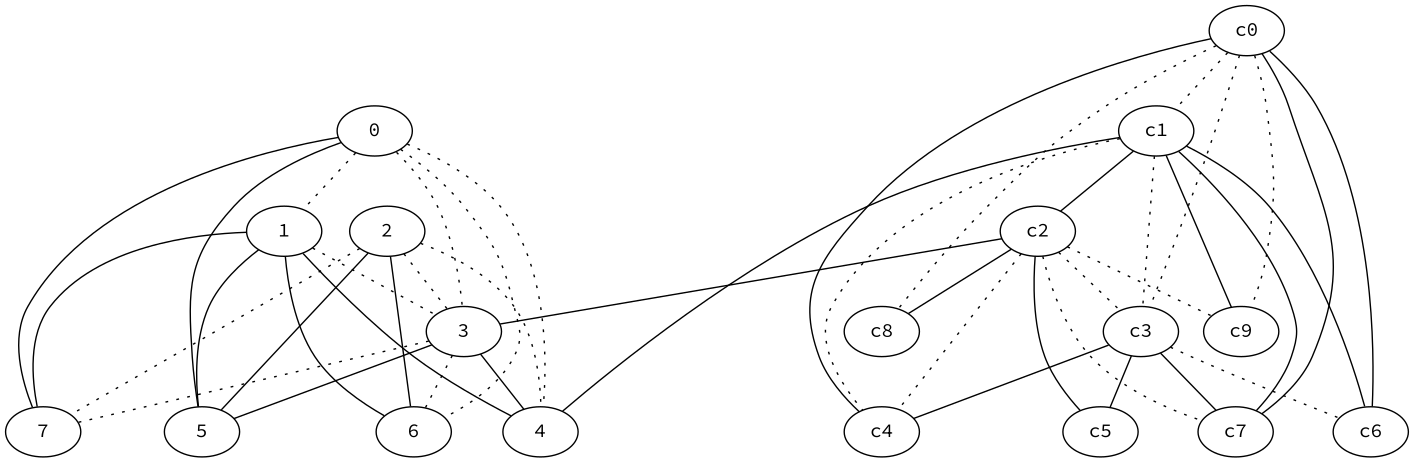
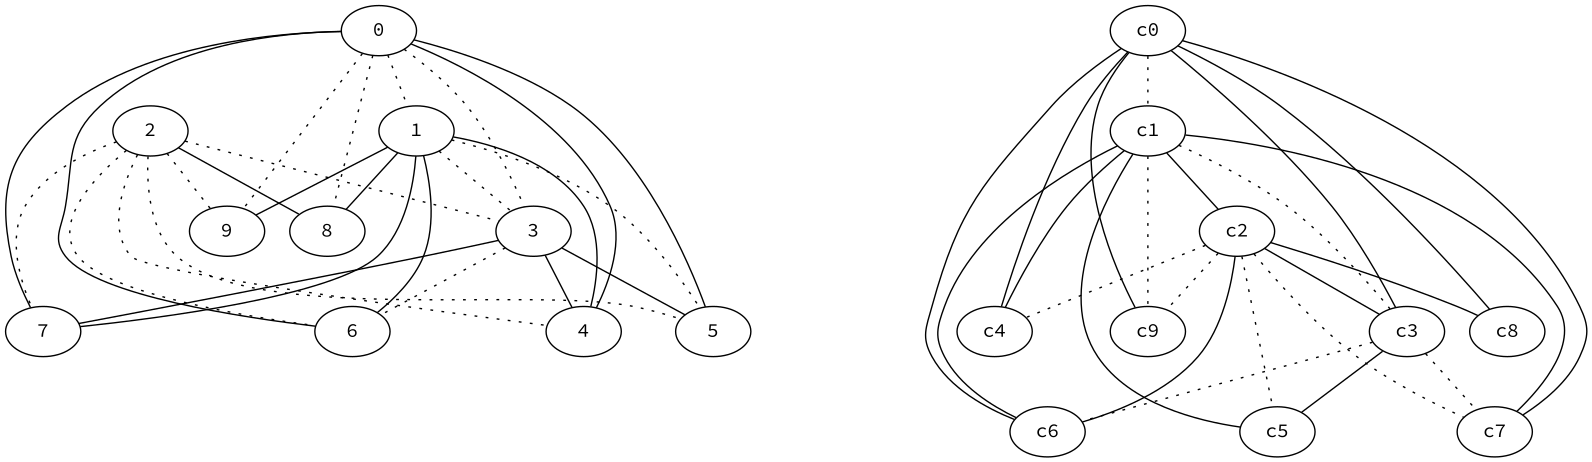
(1064, 136) -> (1339, 155)
(1197, 182) -> (1297, 167)
(1274, 182) -> (1095, 193)
(909, 224) -> (1055, 222)
(820, 230) -> (1086, 333)
none -> (227, 231)
none -> (327, 231)
(1199, 231) -> (1148, 231)
(524, 248) -> (565, 142)
(507, 281) -> (69, 181)
(751, 281) -> (1189, 366)
(1089, 281) -> (1322, 281)
(204, 319) -> (595, 196)
(400, 332) -> (76, 252)
(291, 335) -> (434, 300)
(1040, 339) -> (1257, 332)
(262, 380) -> (236, 293)
(1011, 382) -> none
(1188, 382) -> (1451, 382)
